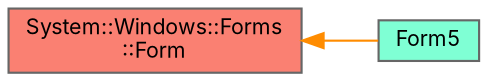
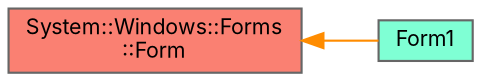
(429, 41) -> (426, 41)
